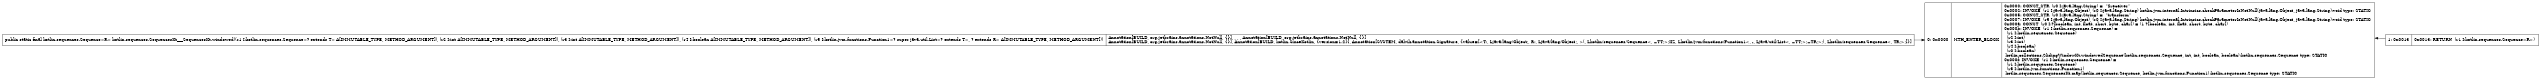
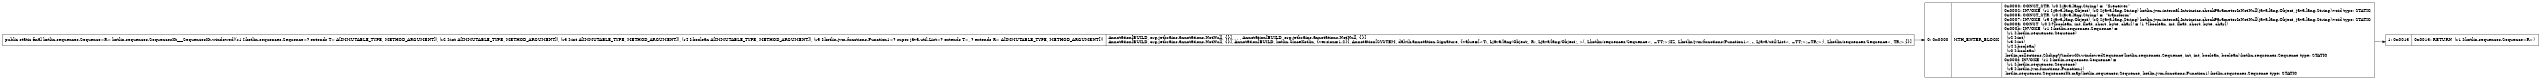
(2382, 38) -> (2379, 42)
